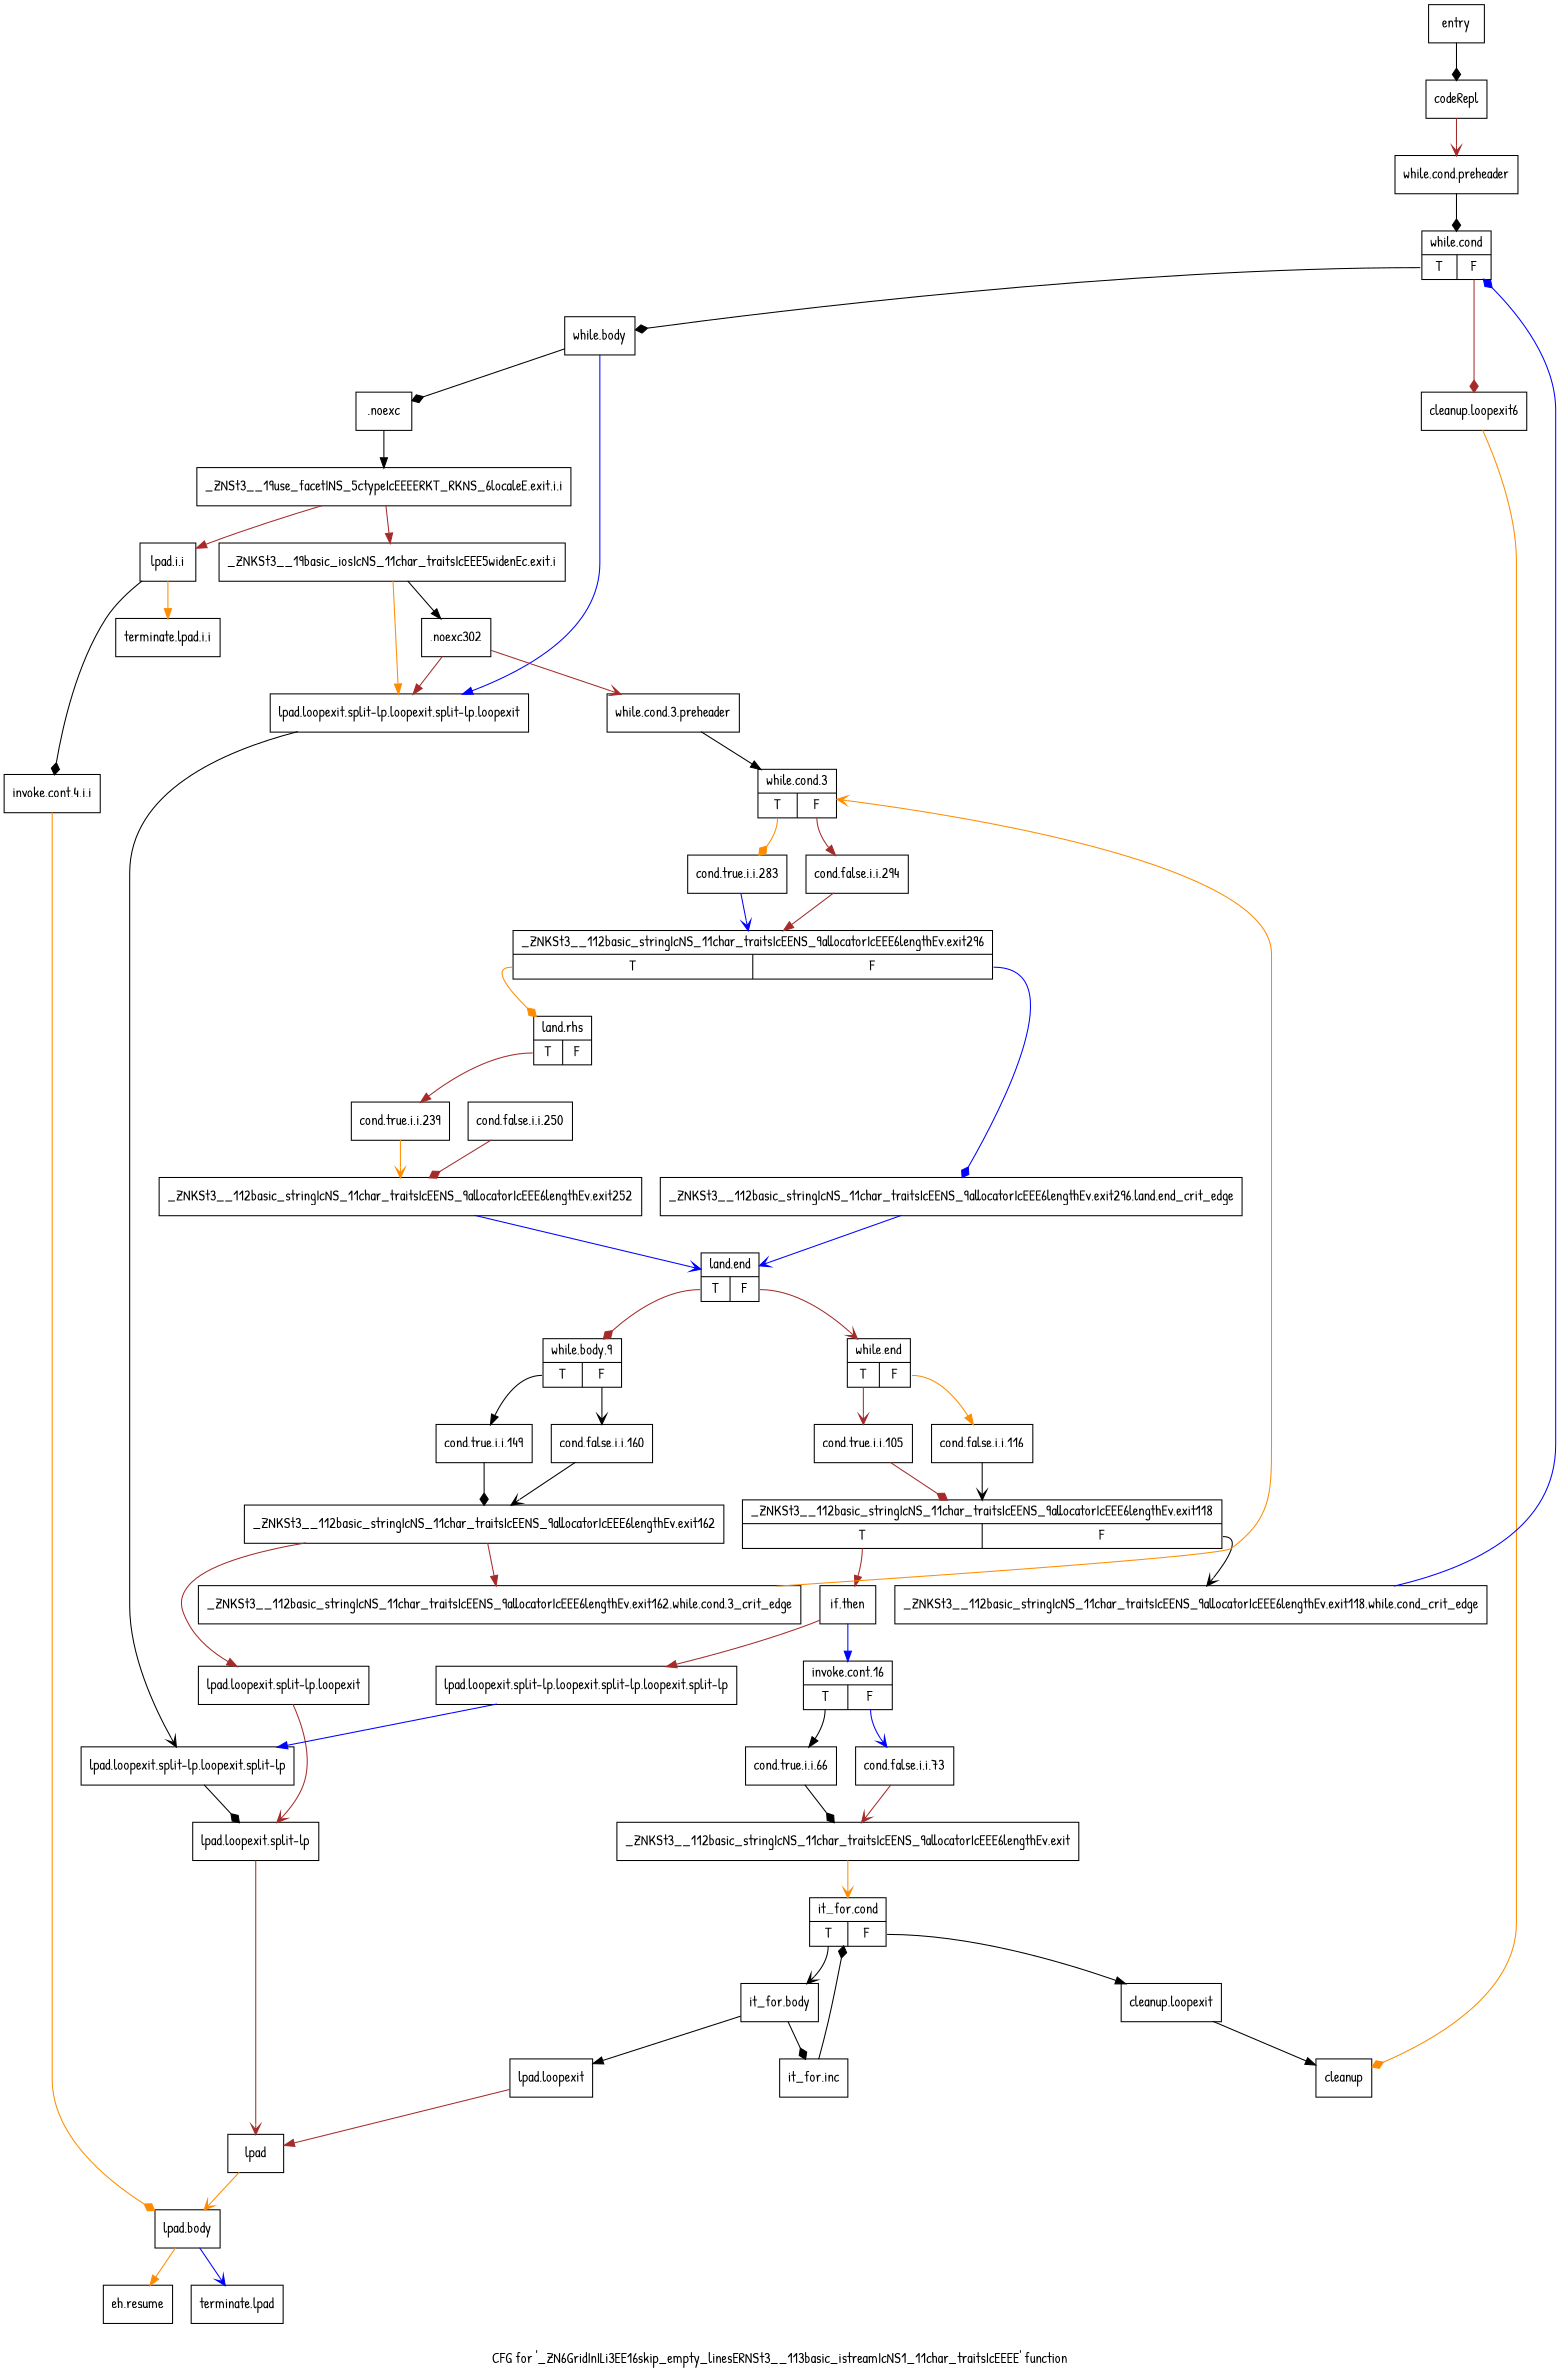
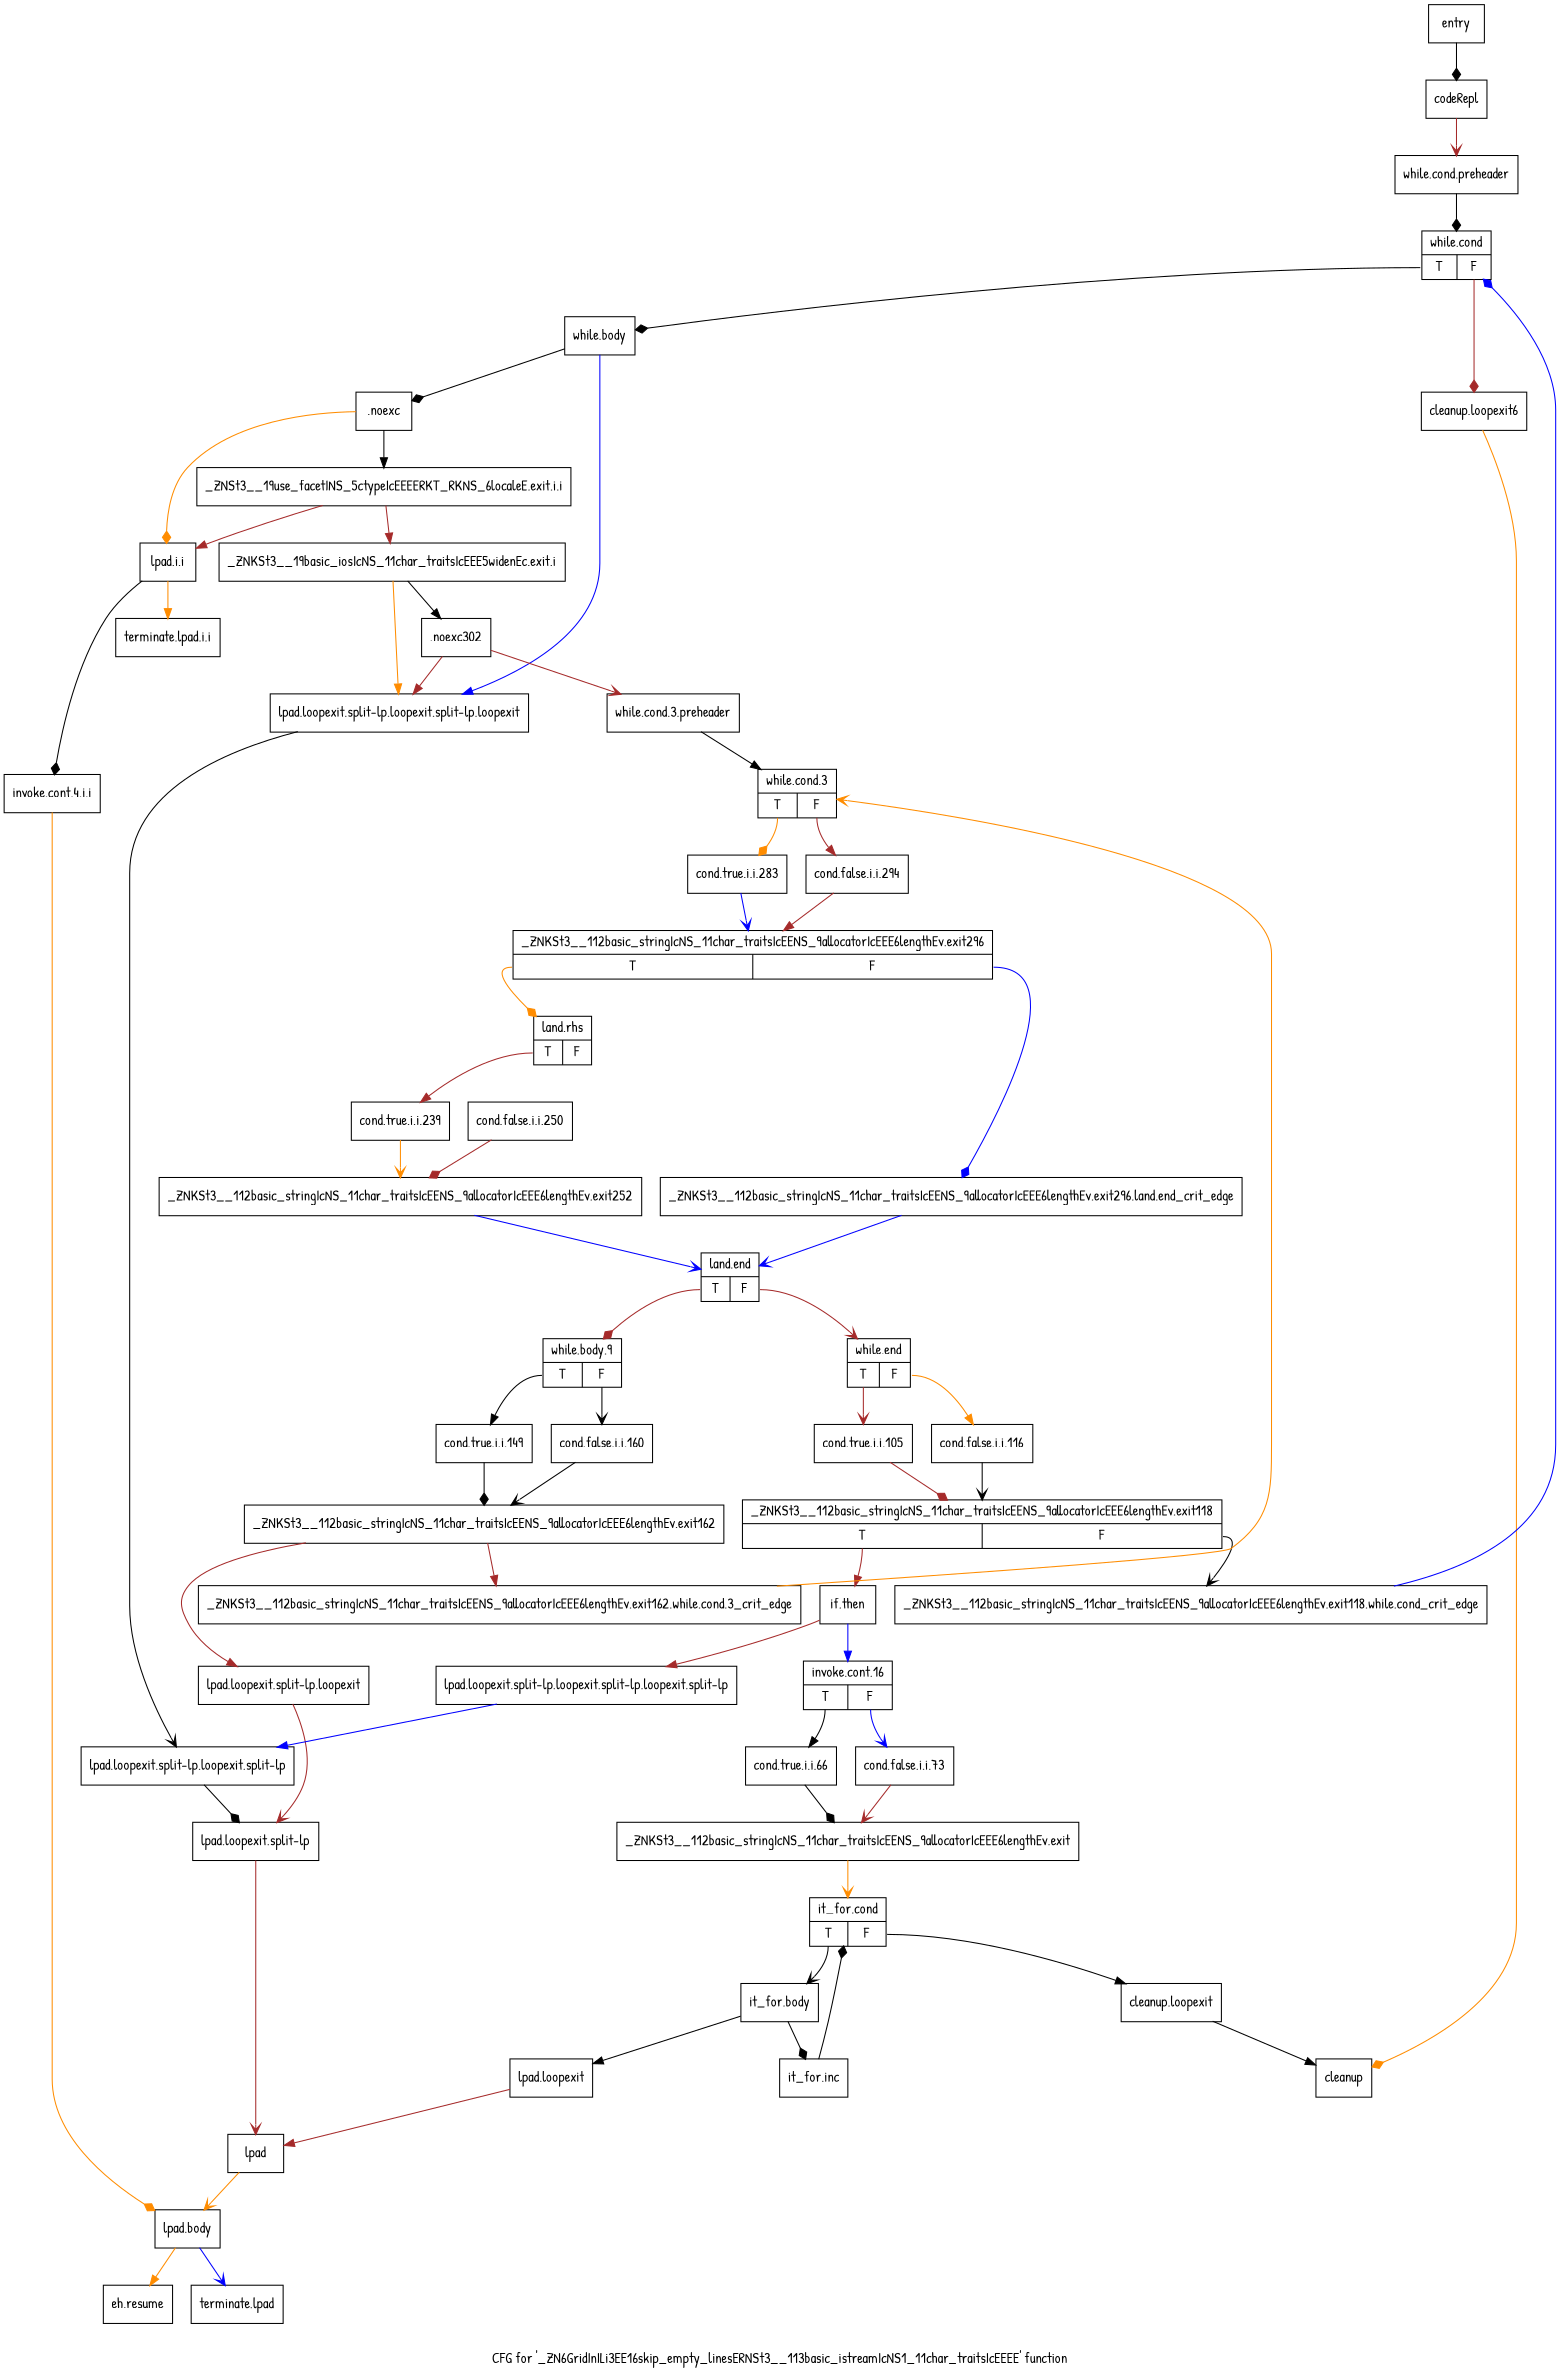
none -> (234, 436)
